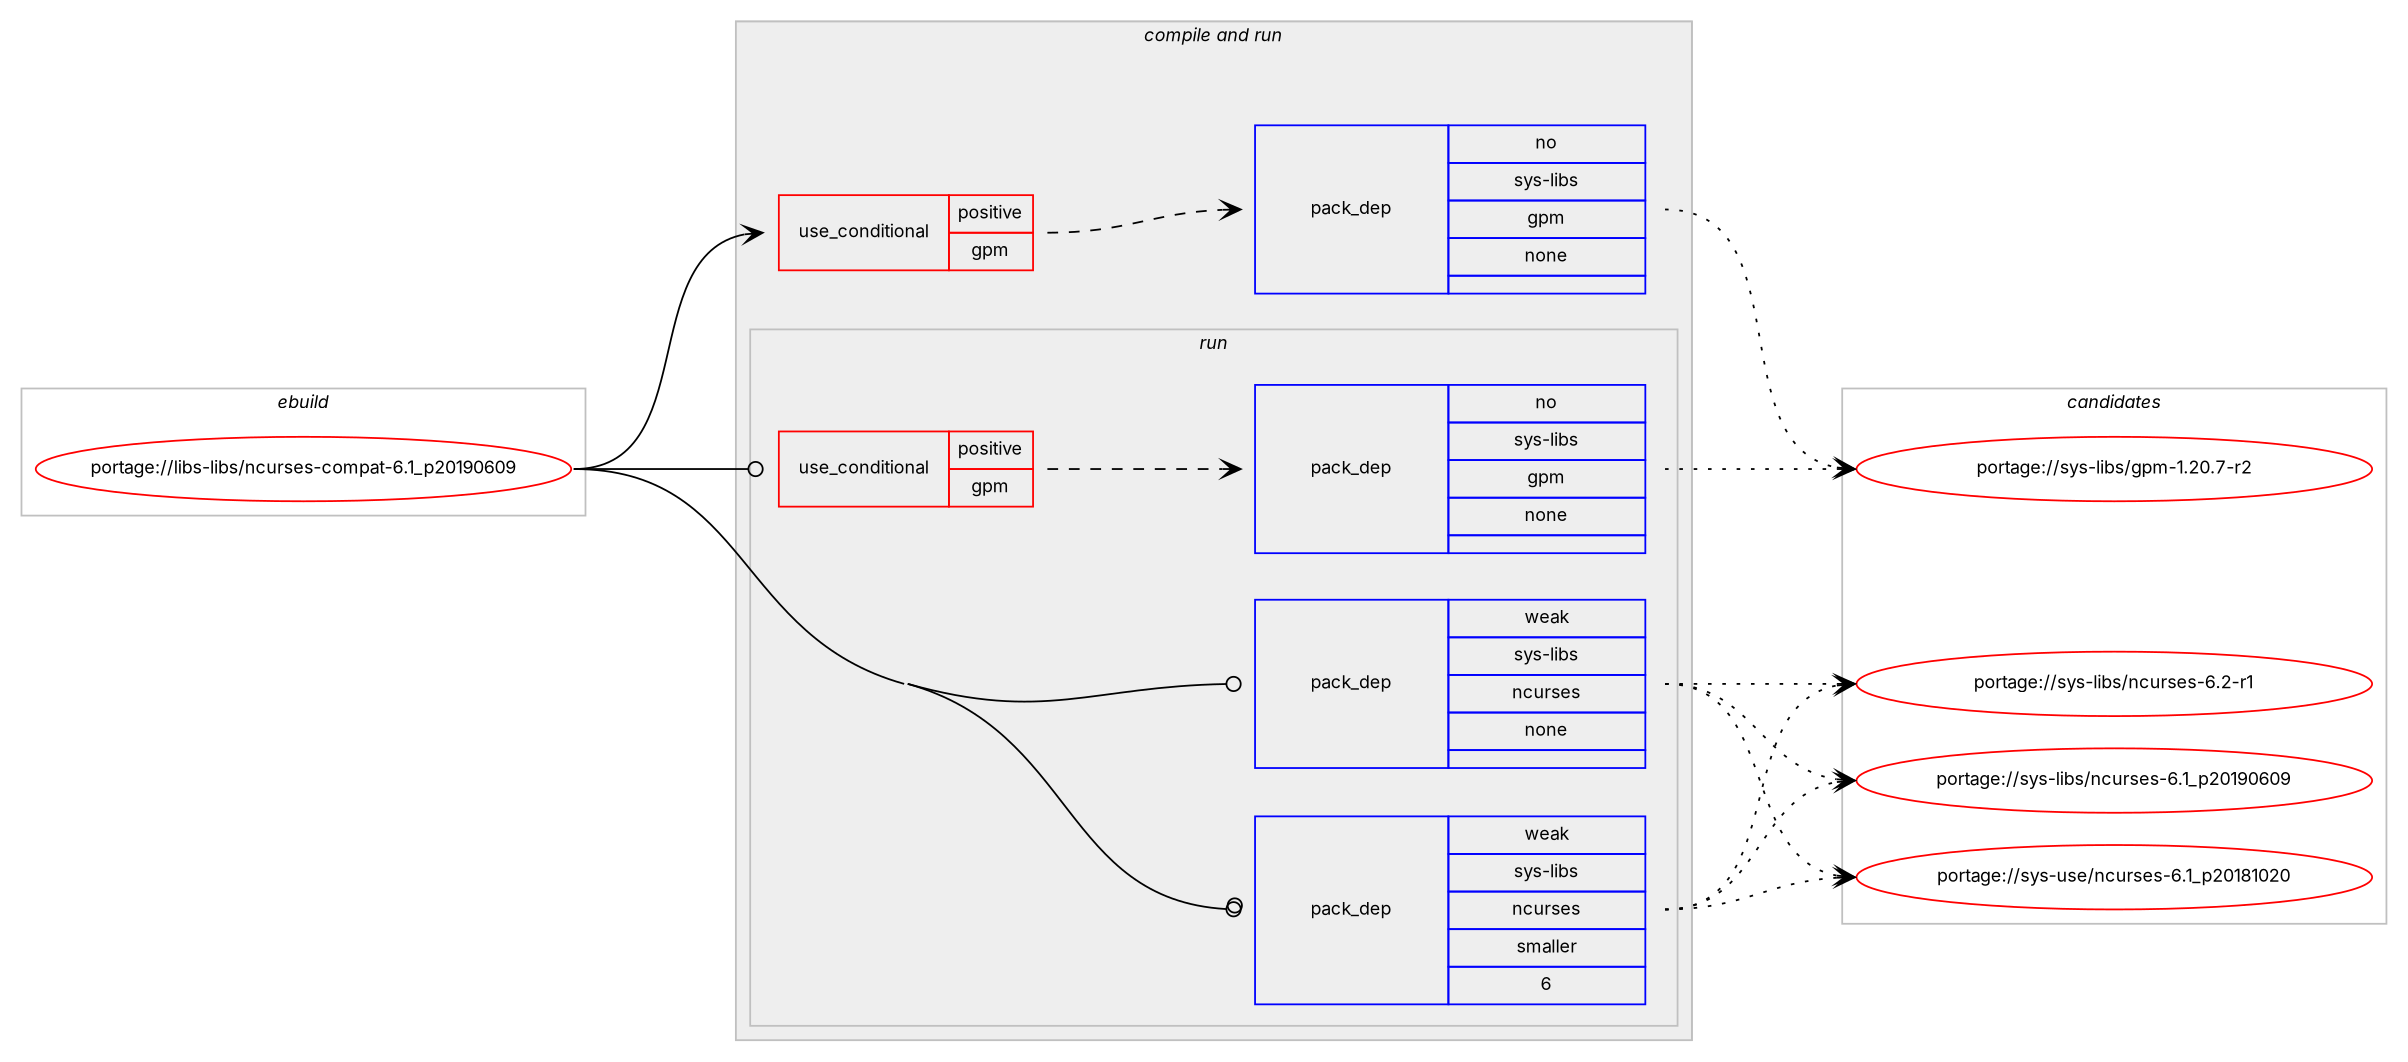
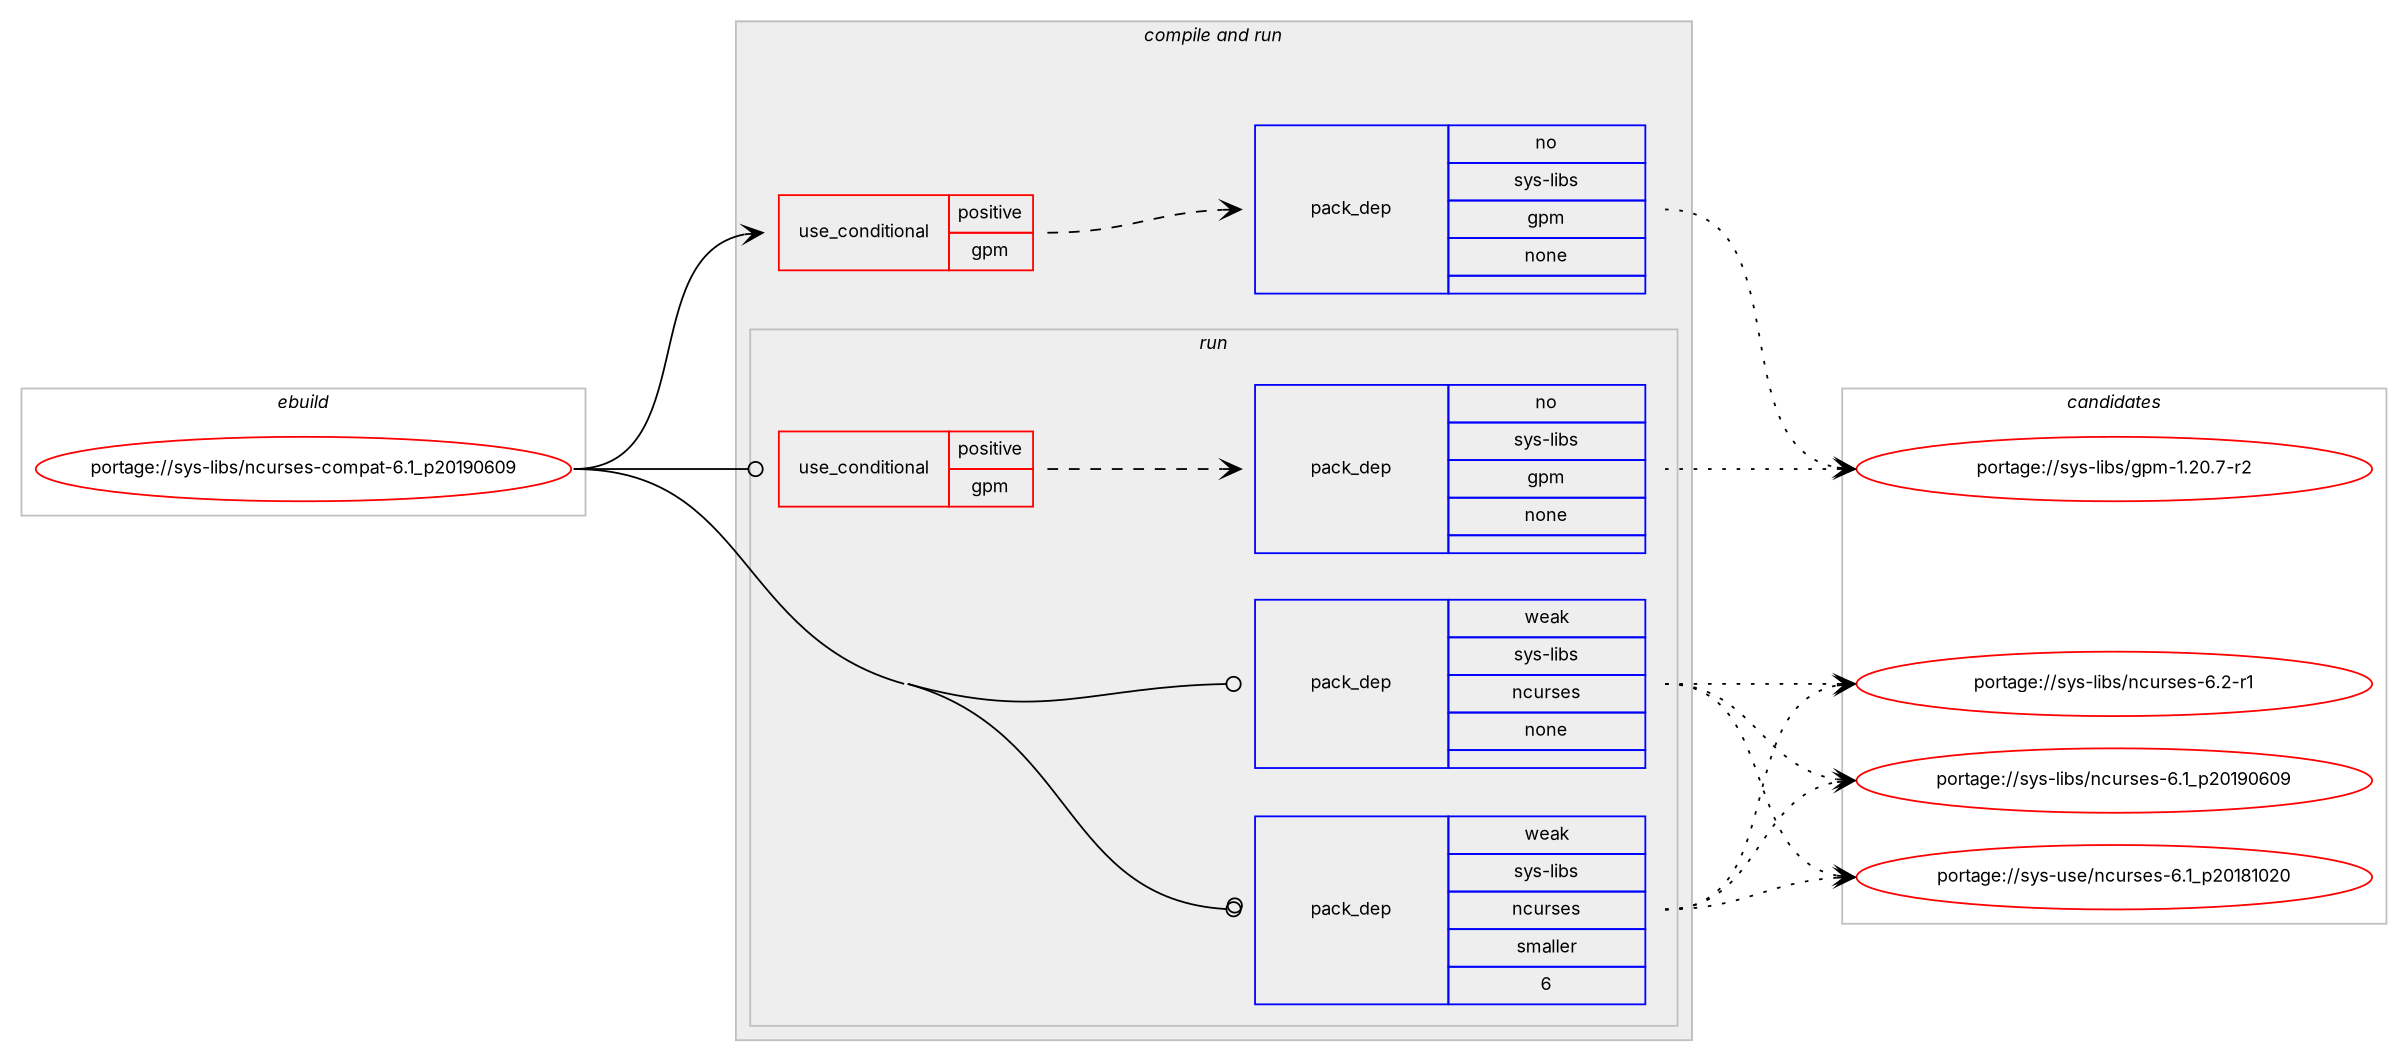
(303, 469) -> (303, 469)
